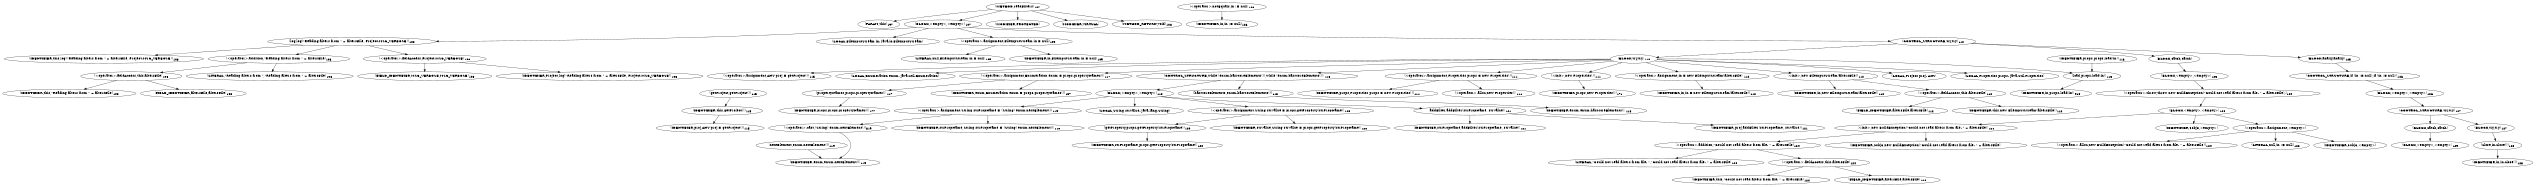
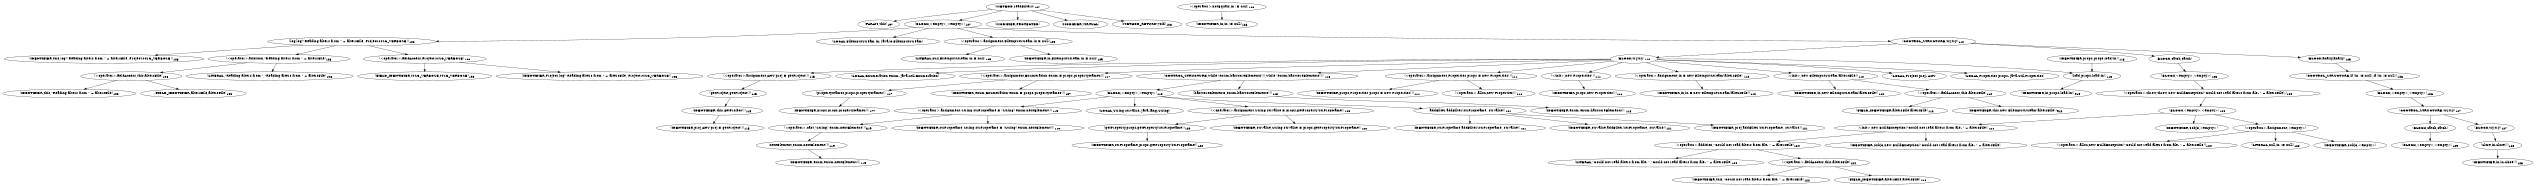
none -> (752, 84)
(1620, 93) -> (1620, 93)
(2060, 110) -> (2060, 110)
none -> (1620, 128)
(851, 144) -> (816, 136)
